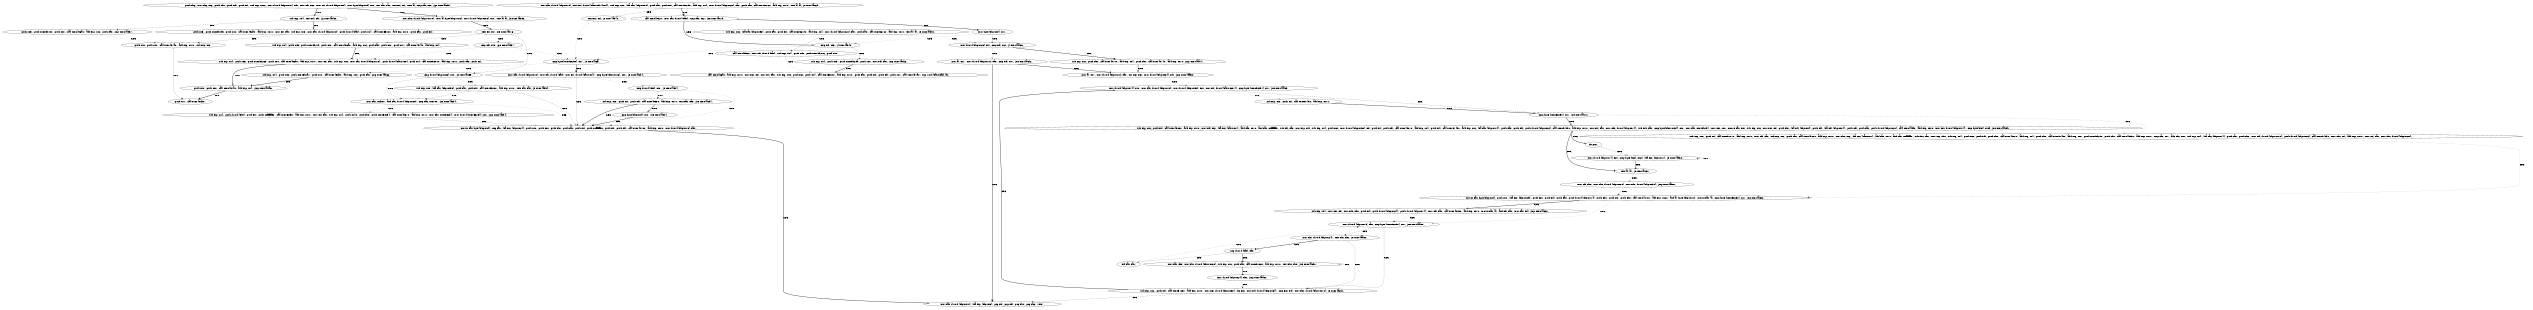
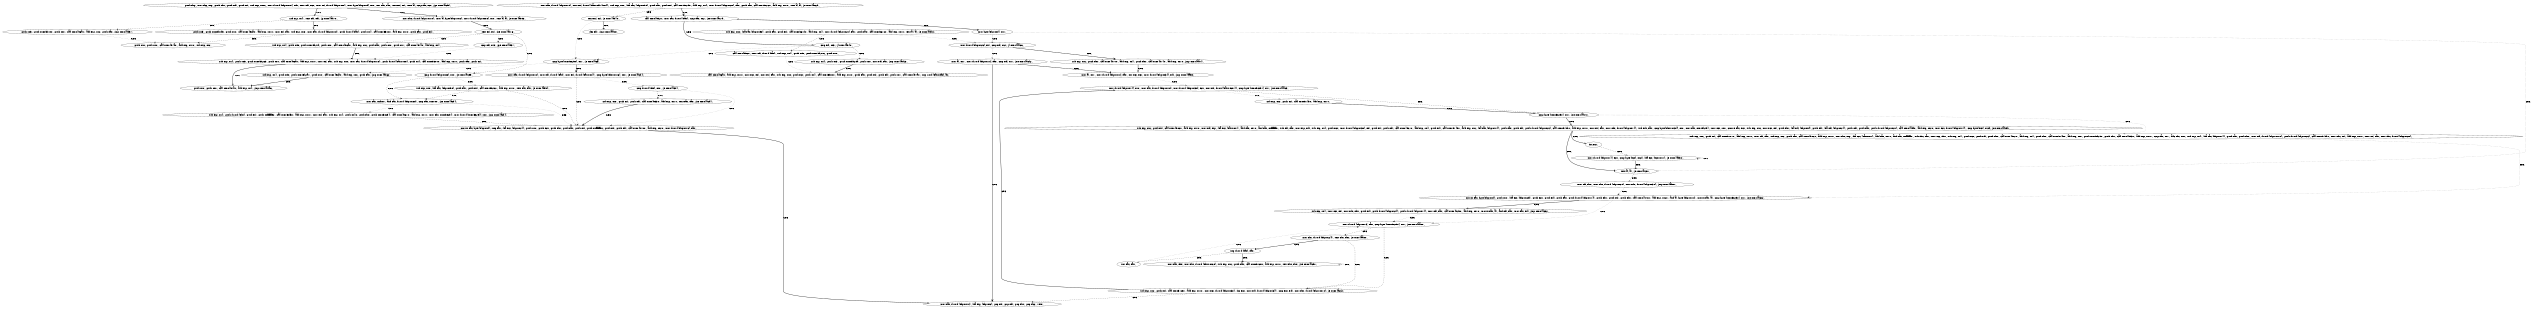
(314, 19) -> (314, 19)
none -> (604, 32)
(917, 38) -> (2256, 38)
(540, 52) -> none
(190, 102) -> none
(645, 115) -> none
(1129, 264) -> (1129, 264)
(1243, 278) -> none
